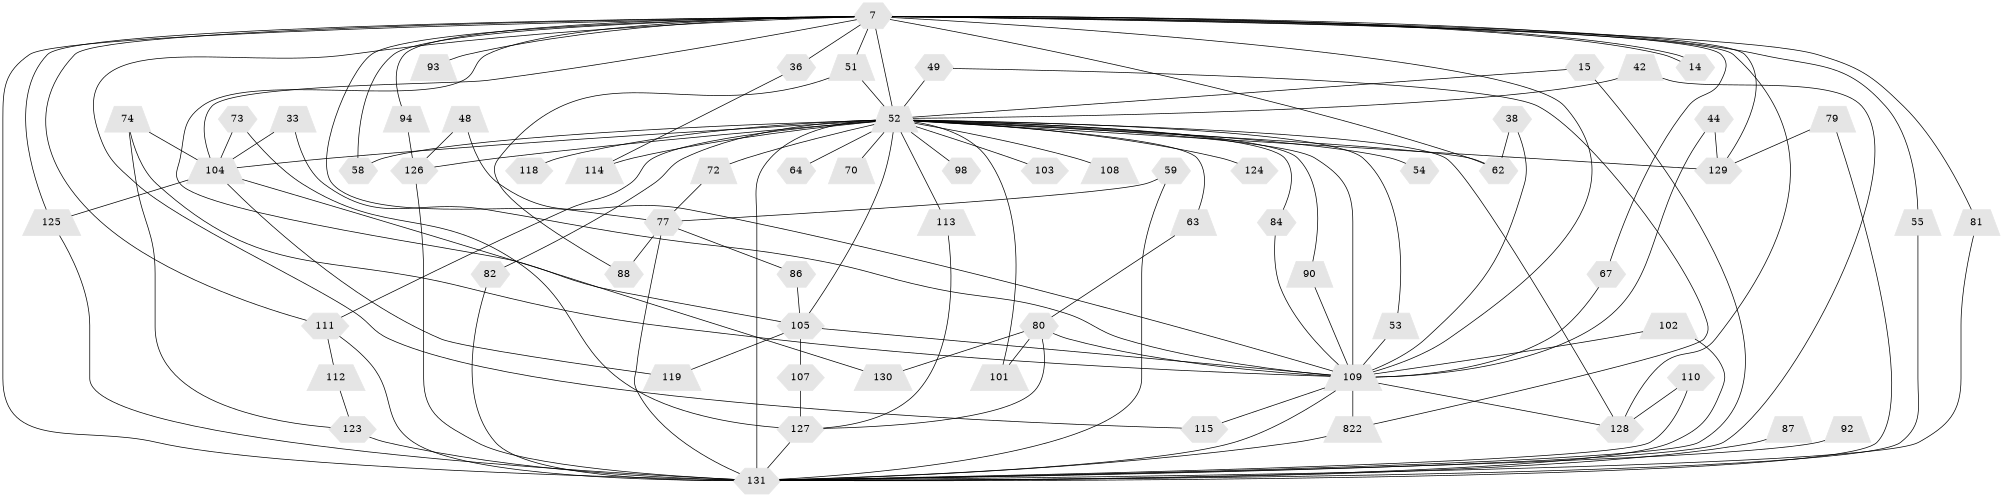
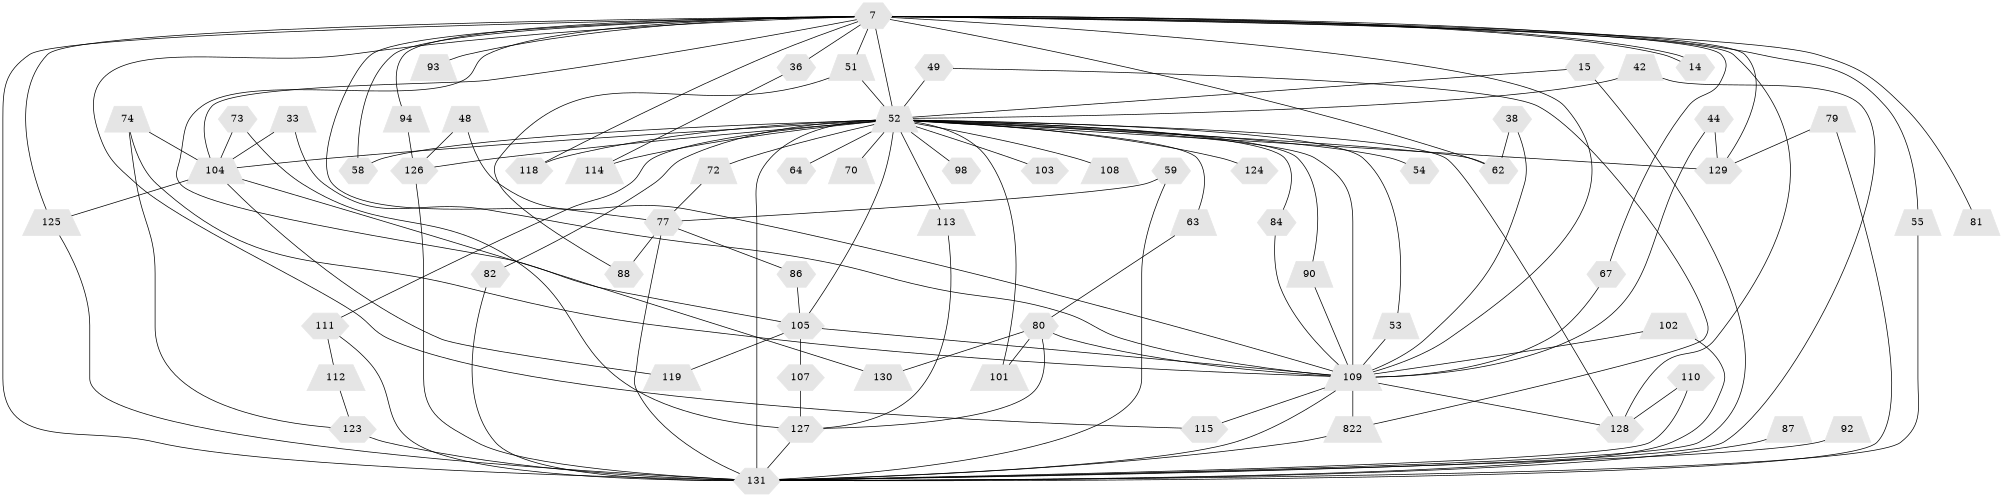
(74, 55) -> (699, 86)
(1463, 470) -> none
